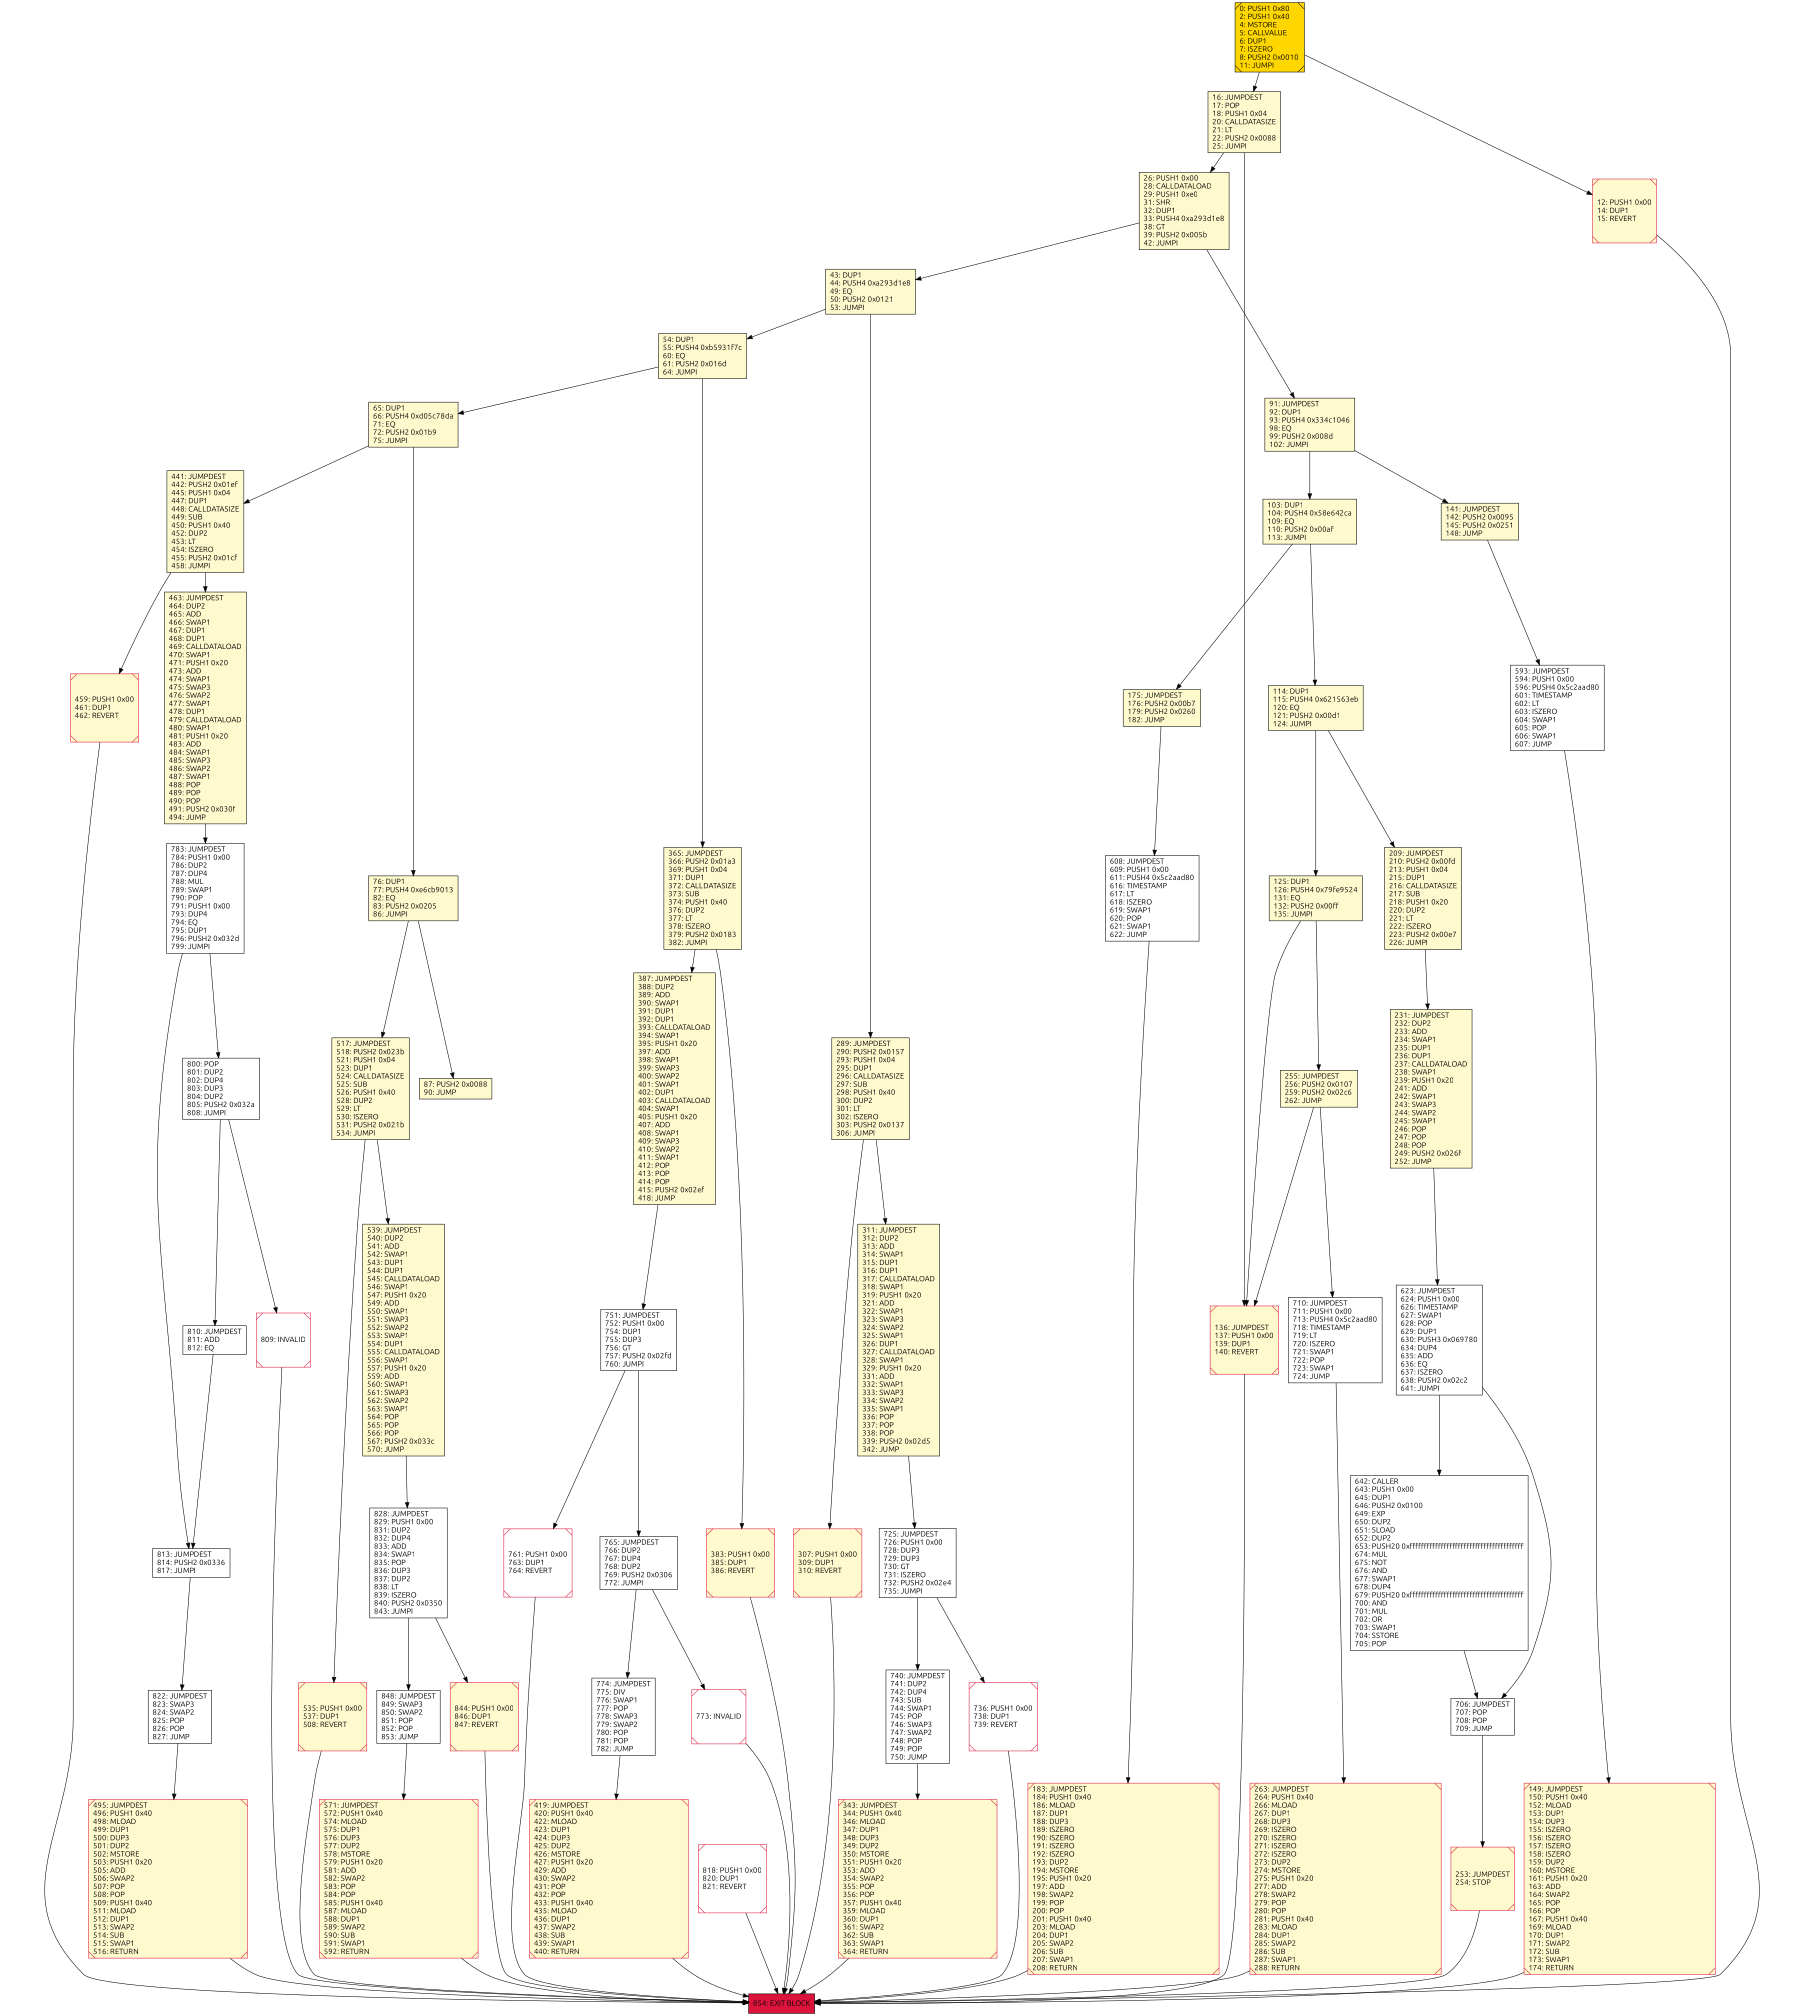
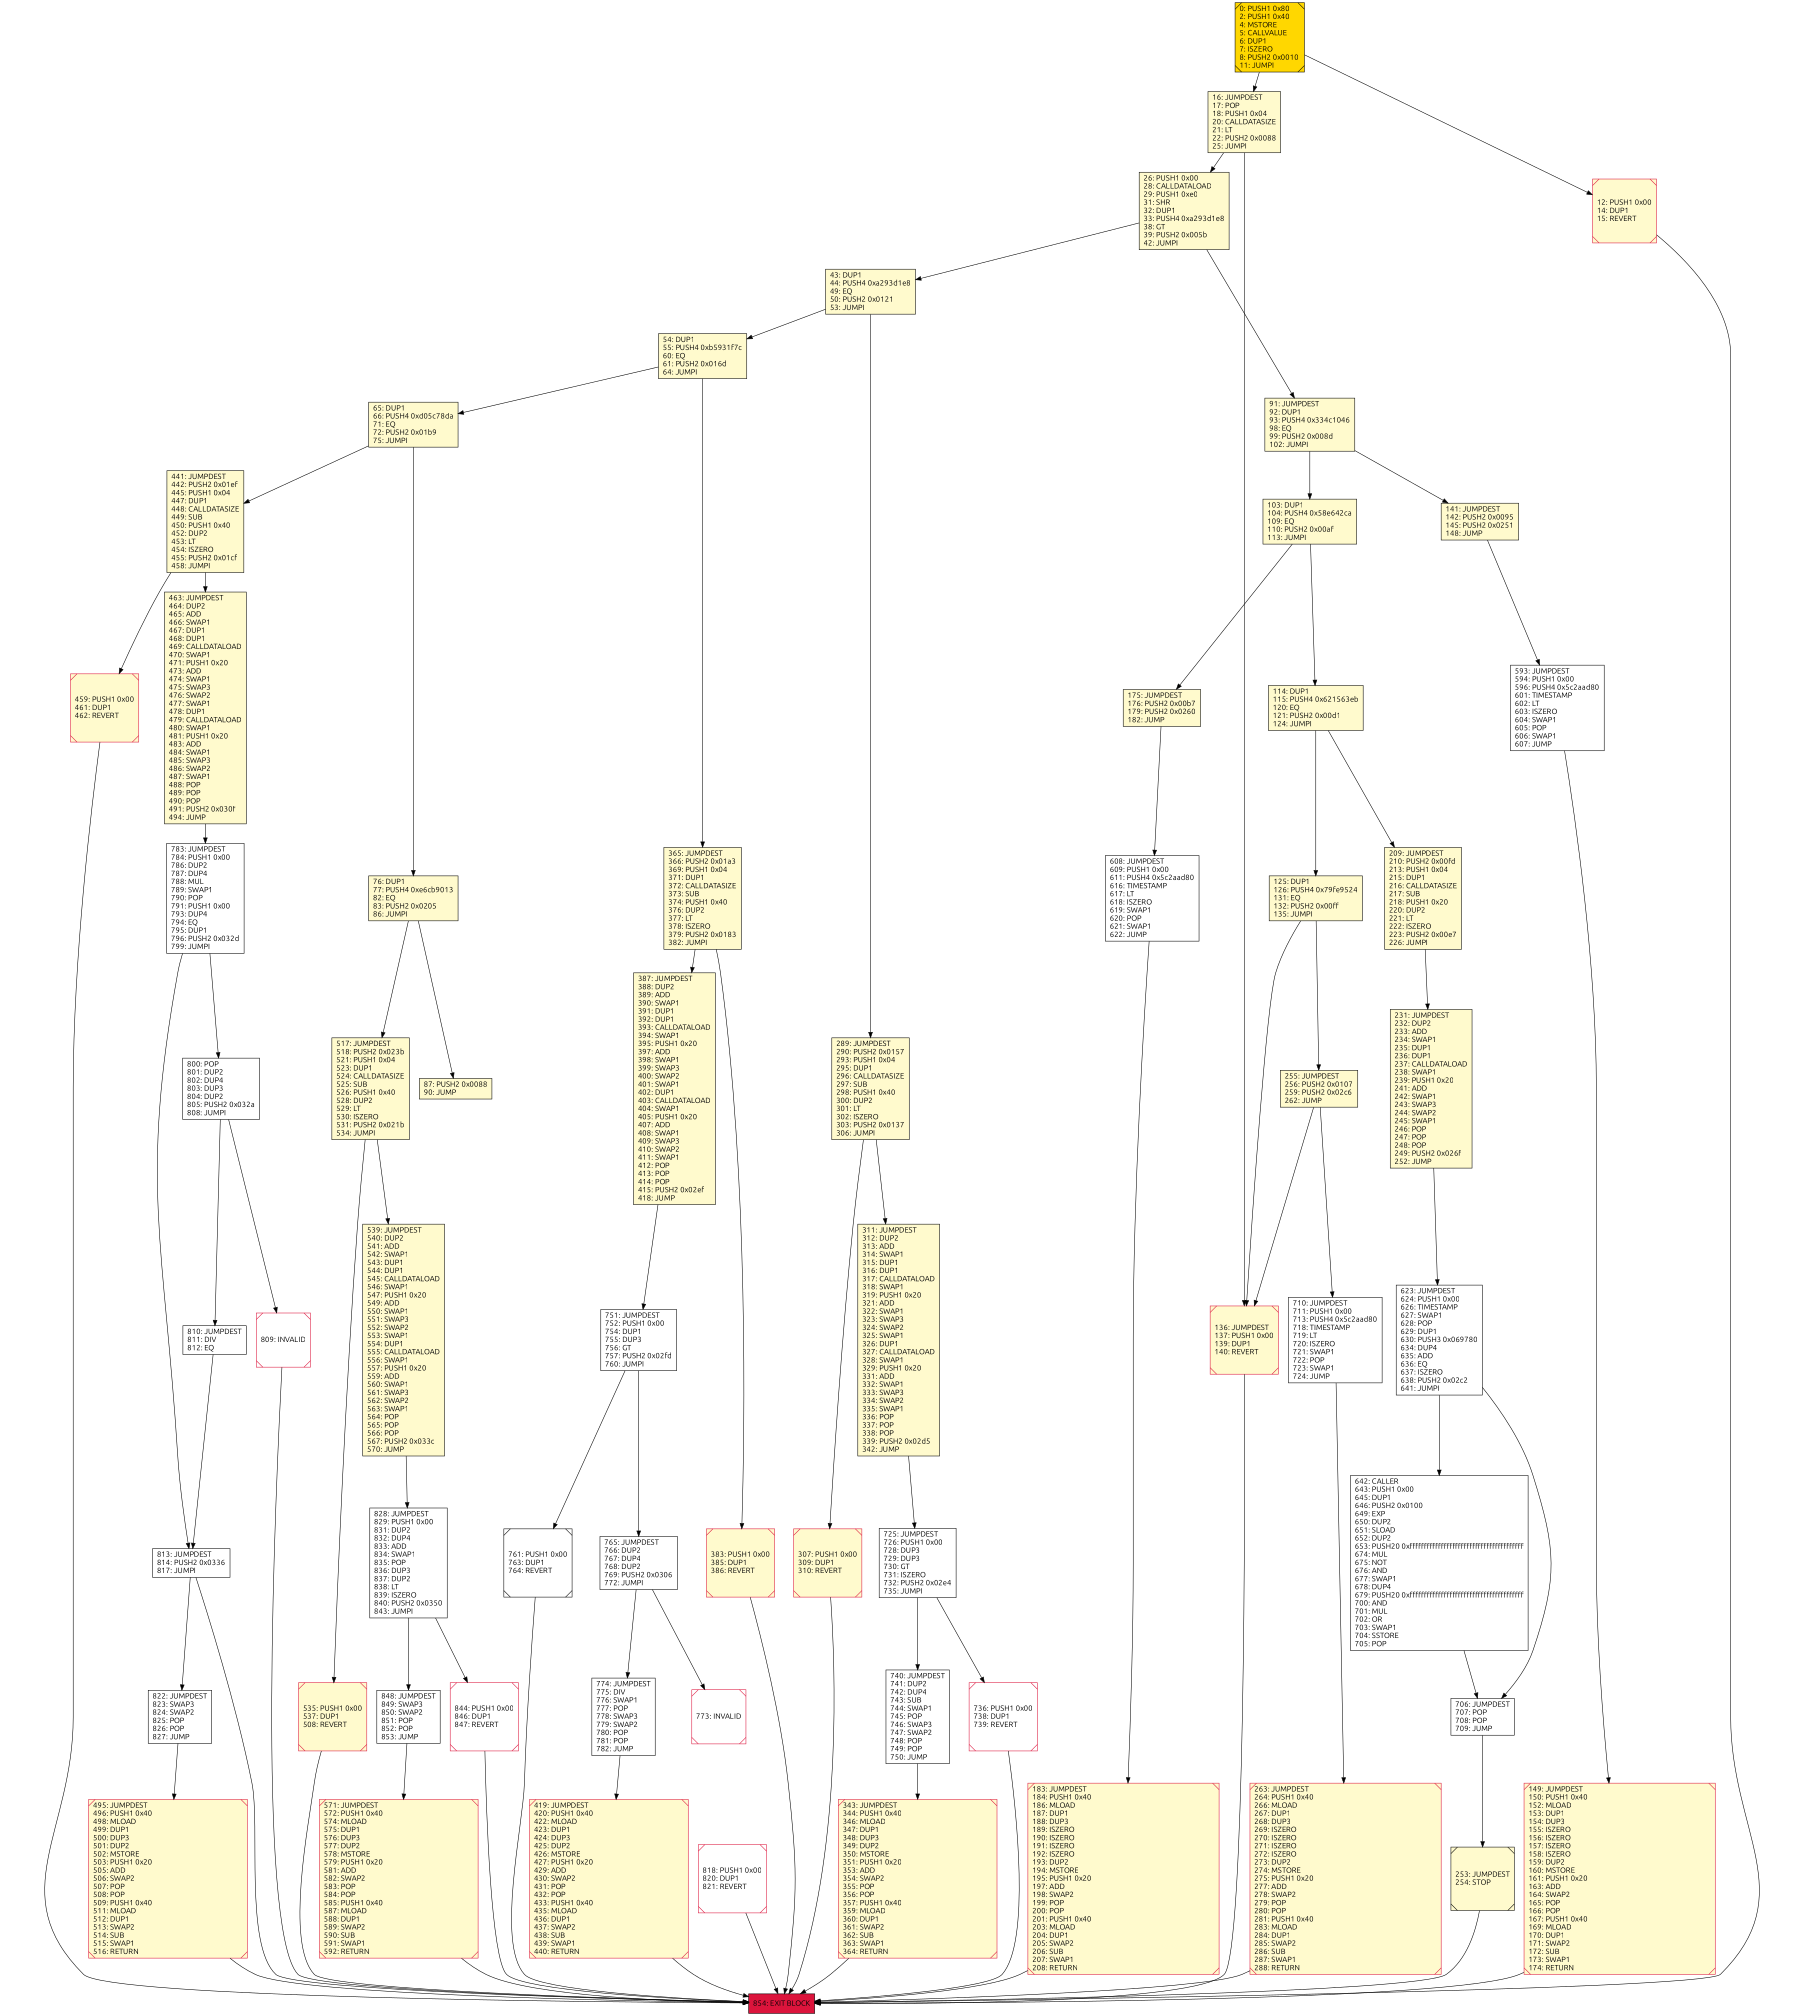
(215, 1340) -> (215, 1340)
(538, 1563) -> (538, 1563)
(484, 1717) -> (484, 1717)
(788, 1861) -> (284, 1977)
(1483, 1879) -> (1483, 1879)
